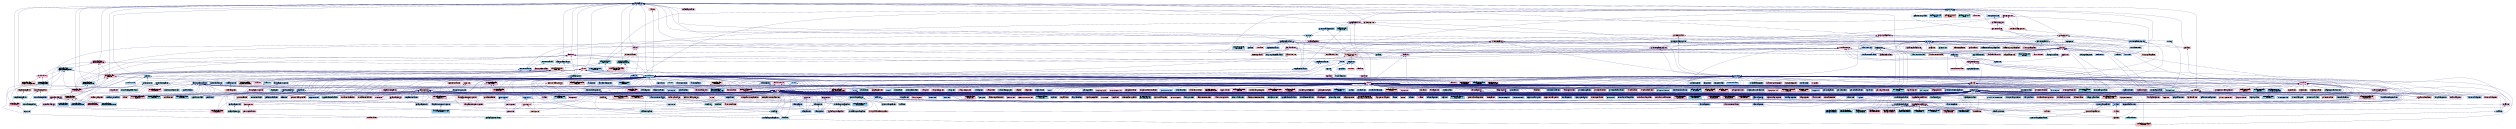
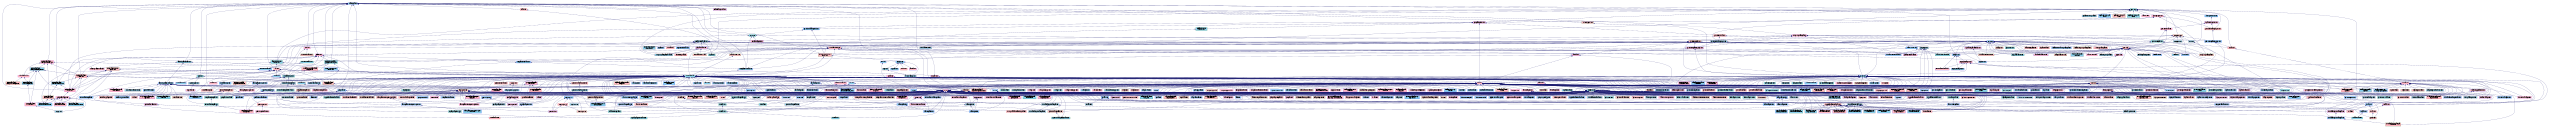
(63, 104) -> none
